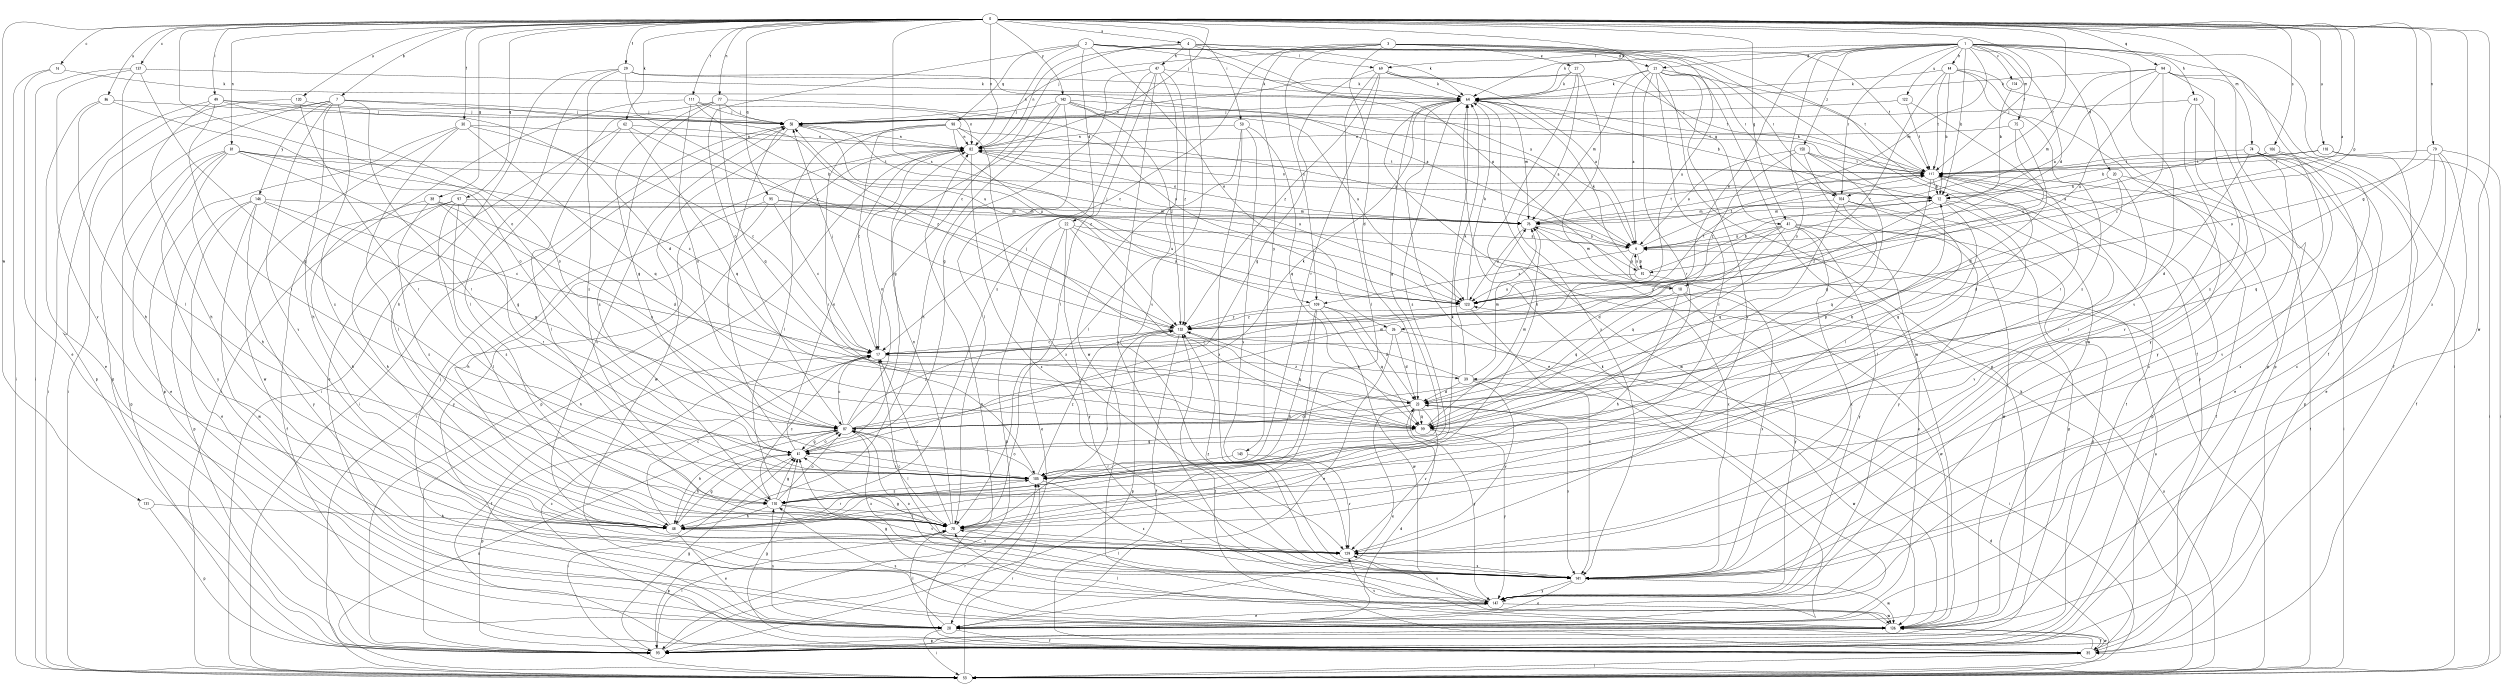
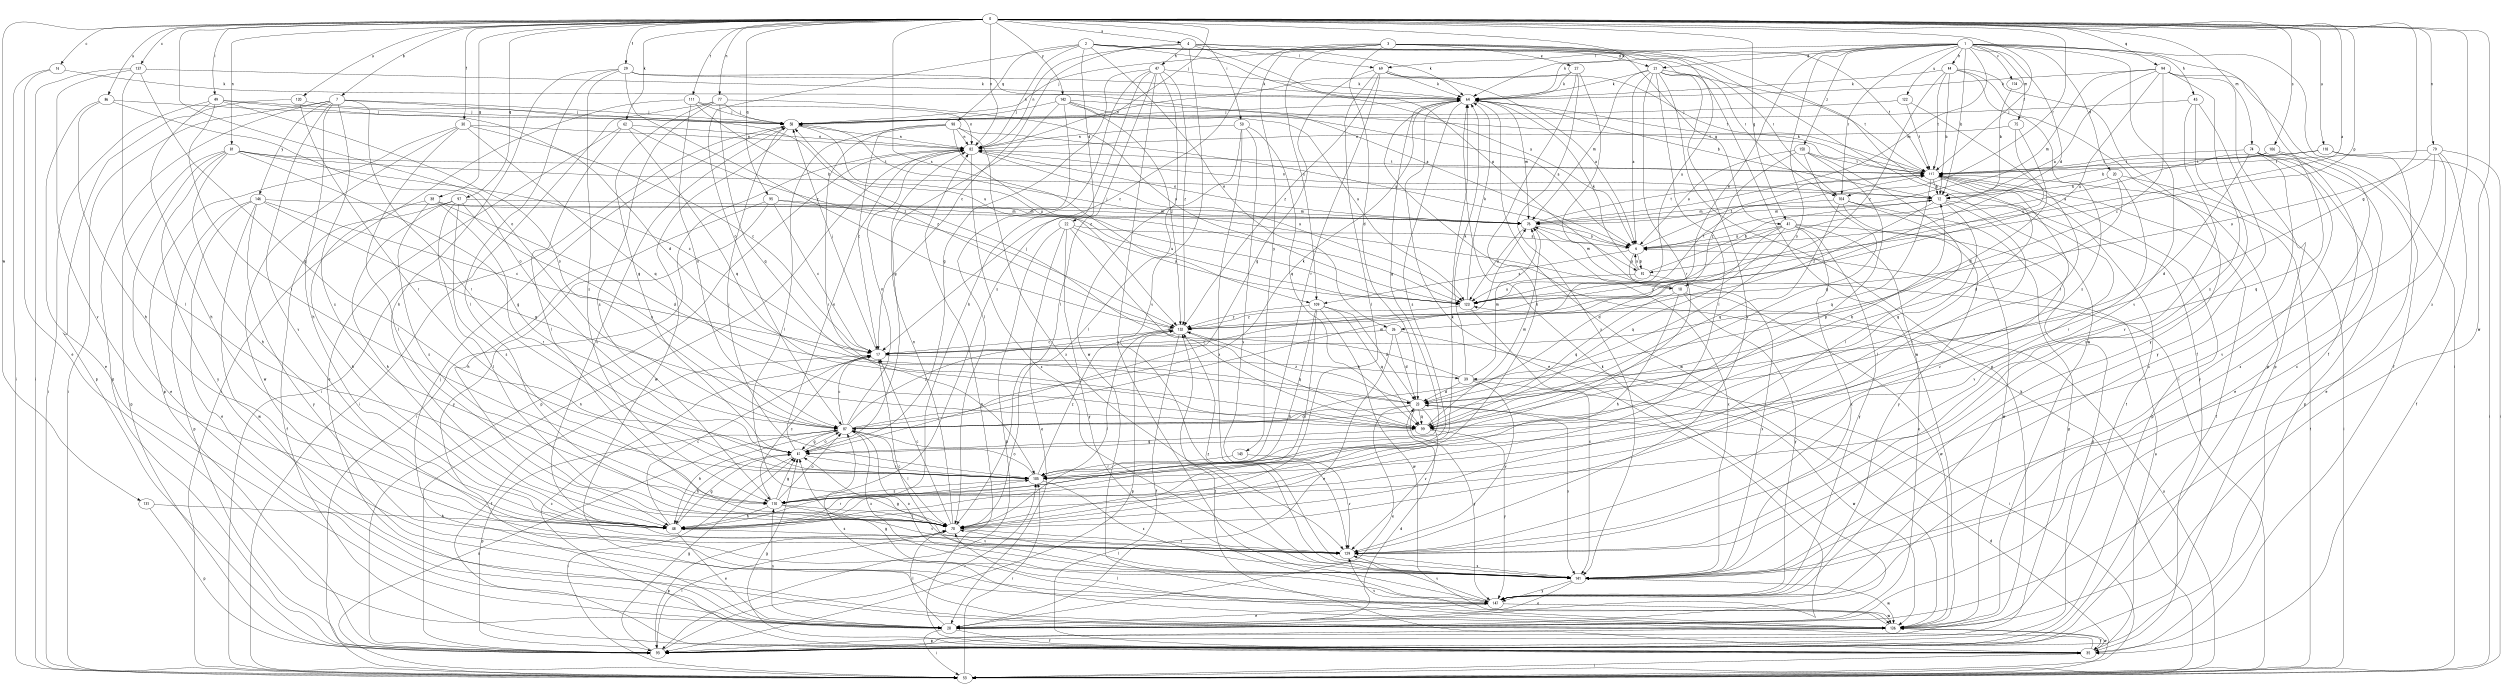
(913, 358) -> (951, 341)
none -> (1833, 406)
(1351, 623) -> (1327, 614)
